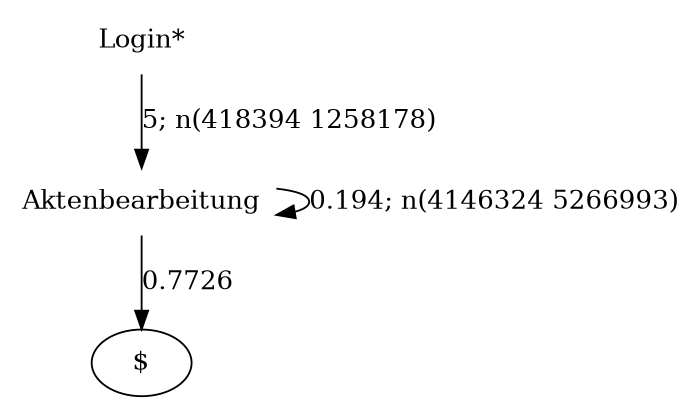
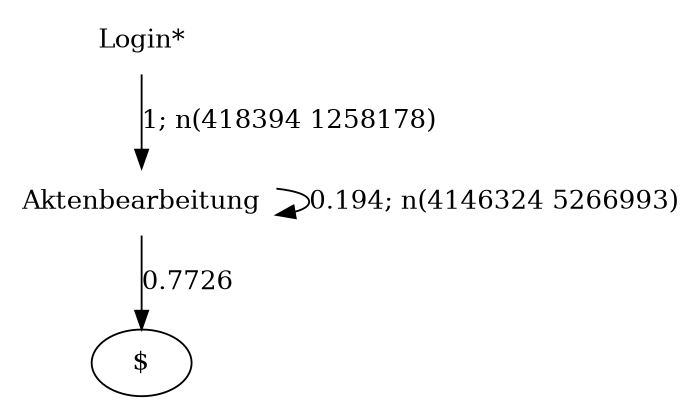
(290, 121) -> (290, 121)
